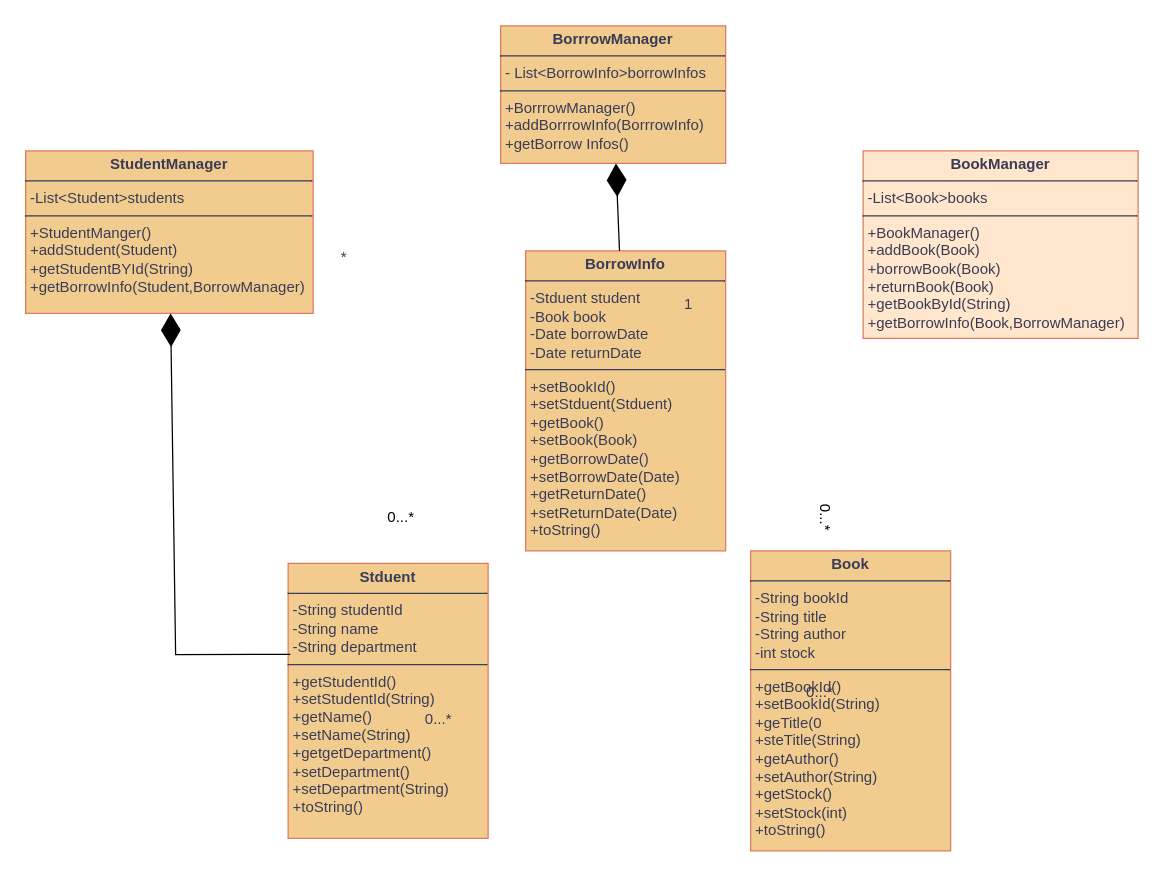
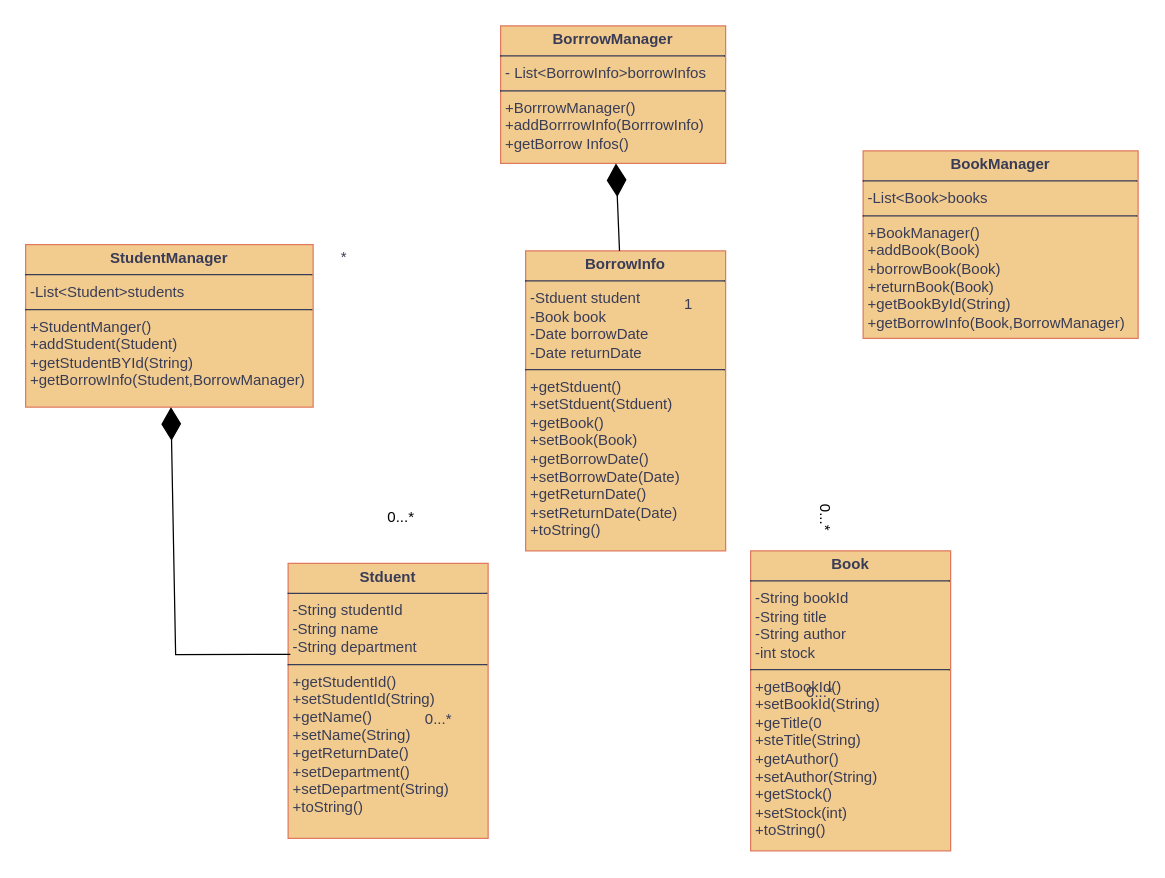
(169, 232) -> (169, 326)
(1001, 244) -> (1001, 244)
(610, 377) -> (610, 377)
(379, 671) -> (379, 671)
